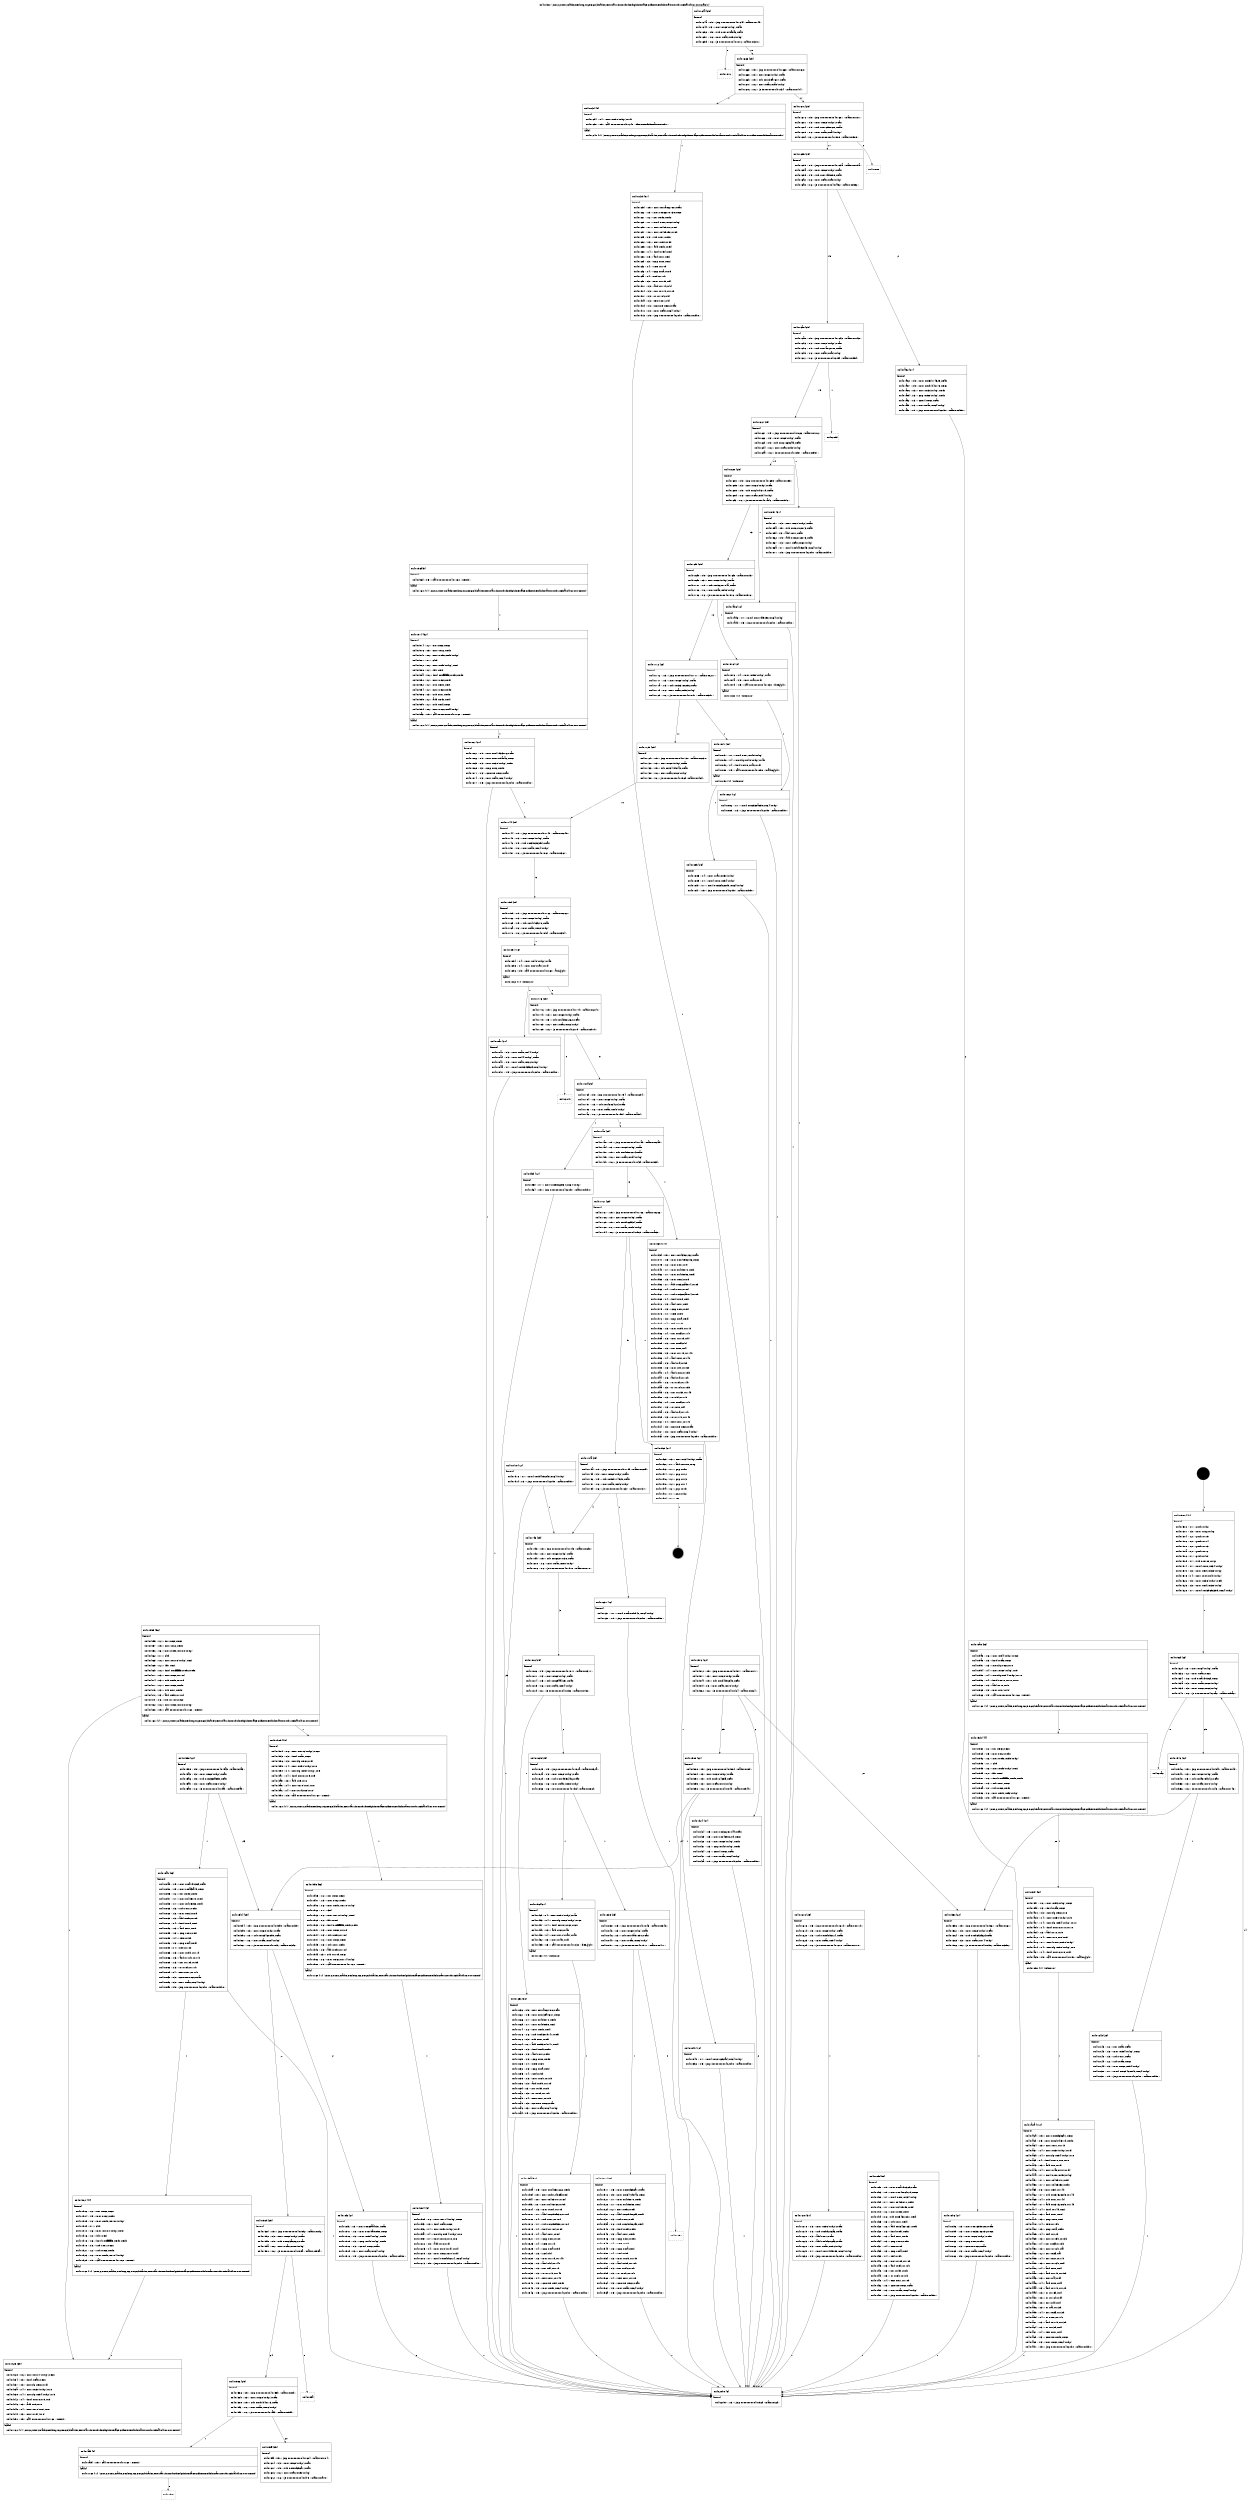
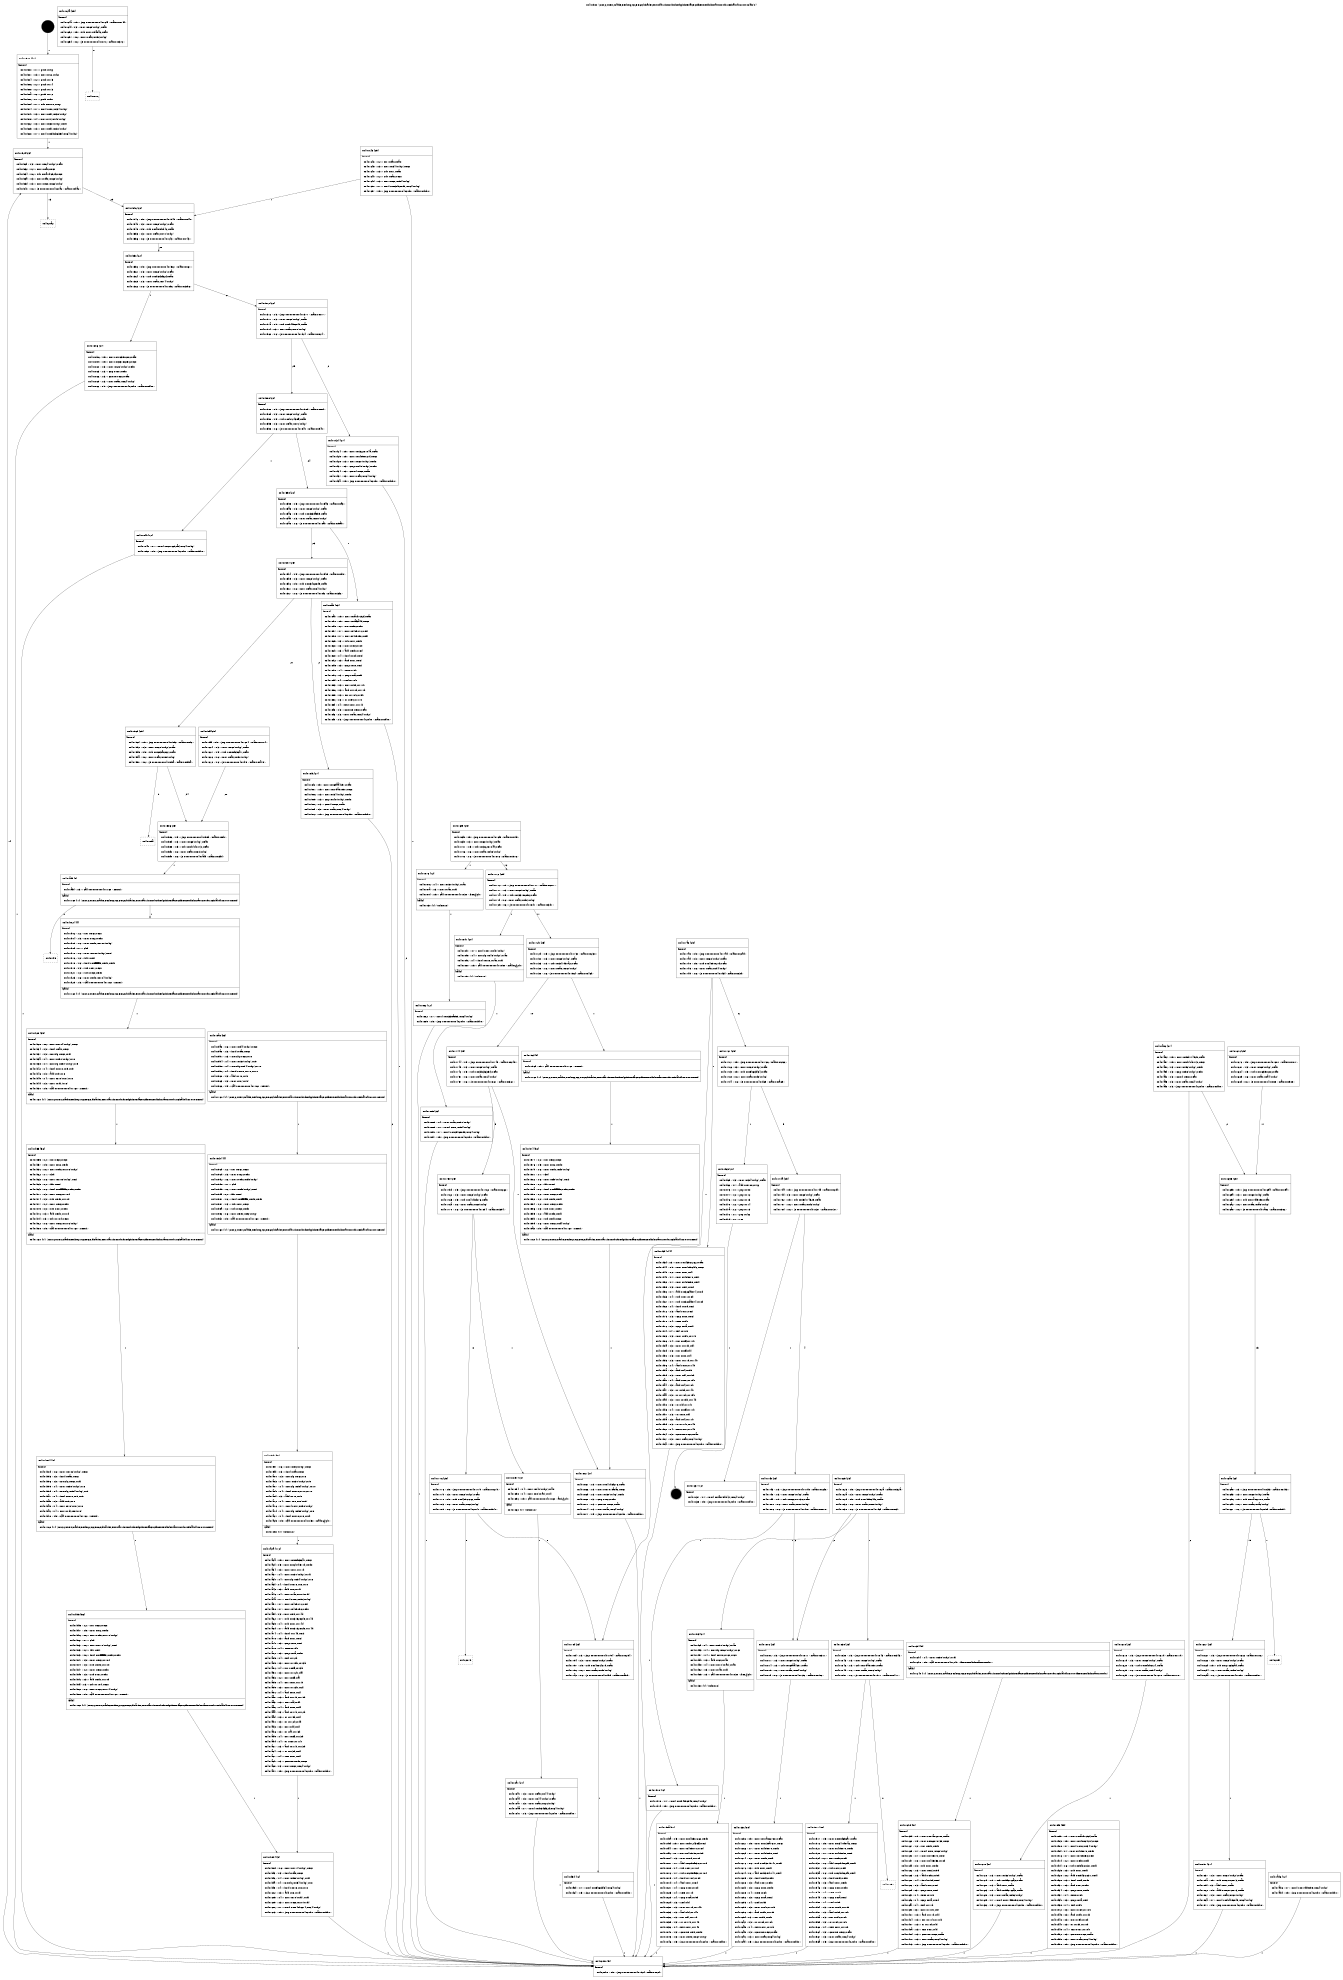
(771, 74) -> none
(873, 170) -> none
(878, 277) -> (1223, 1132)
(758, 485) -> none
(517, 802) -> (526, 1281)
(550, 990) -> (469, 1343)
none -> (588, 1014)
(619, 1122) -> (644, 1290)
(548, 1509) -> (655, 1609)
(507, 1675) -> (624, 1953)
(562, 1724) -> (818, 1573)
(1170, 1729) -> (50, 200)
(850, 1802) -> (225, 295)
(501, 1868) -> (302, 460)
(1165, 1912) -> (278, 197)
(68, 2009) -> (116, 1123)
(673, 2011) -> none
(176, 2093) -> (150, 911)
(920, 2386) -> (297, 1813)
(279, 2429) -> (214, 793)
